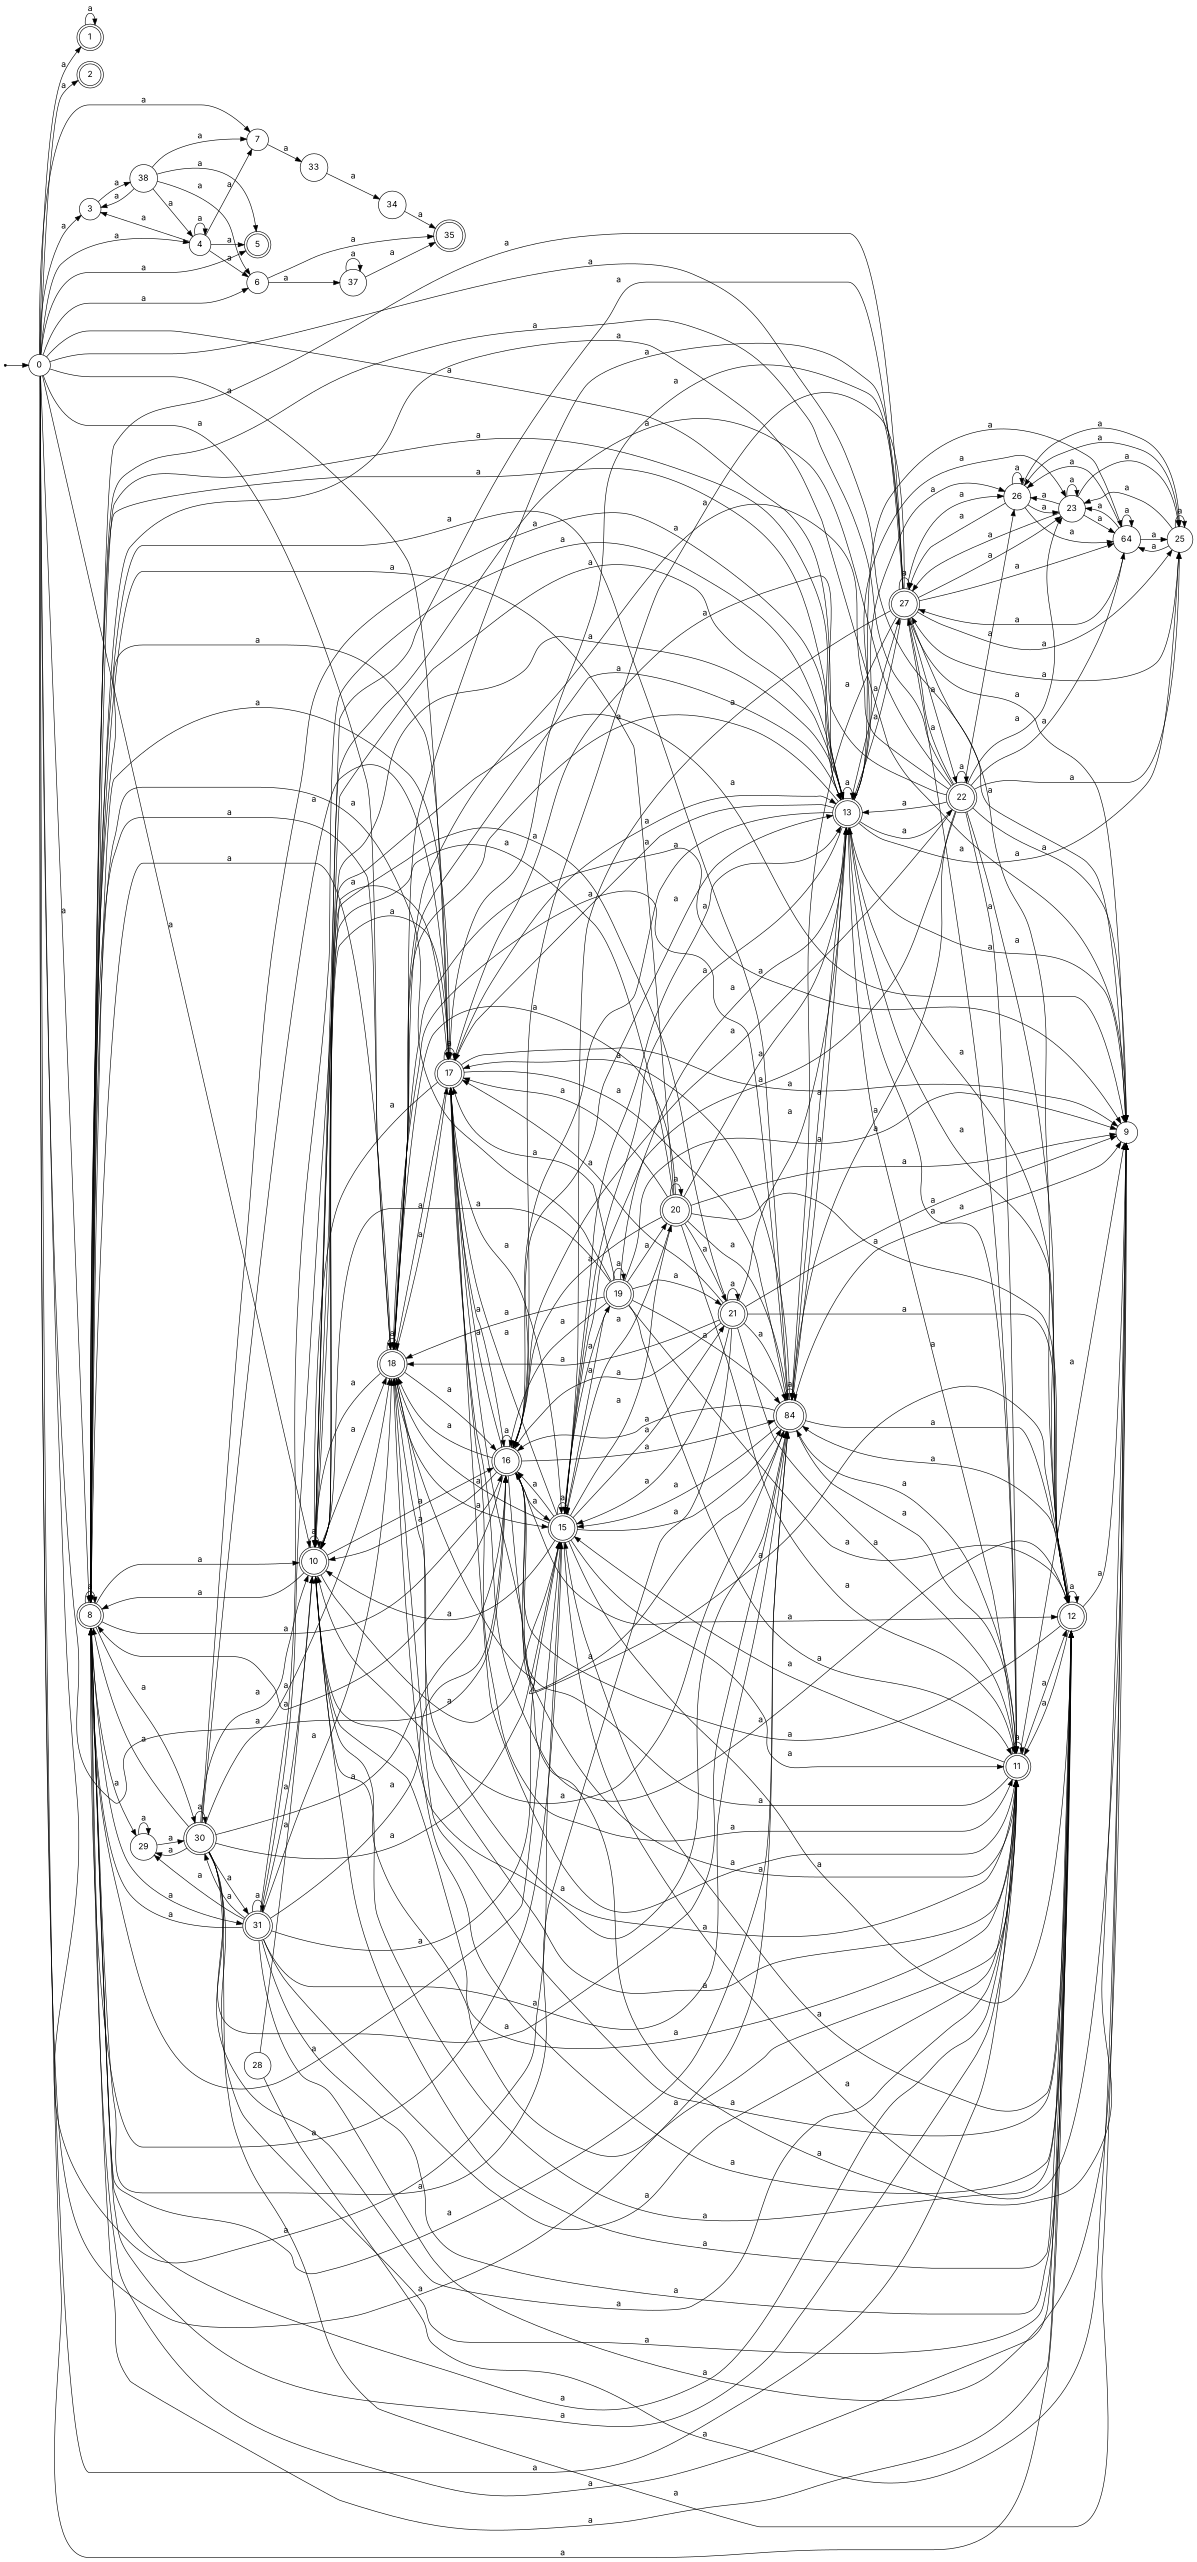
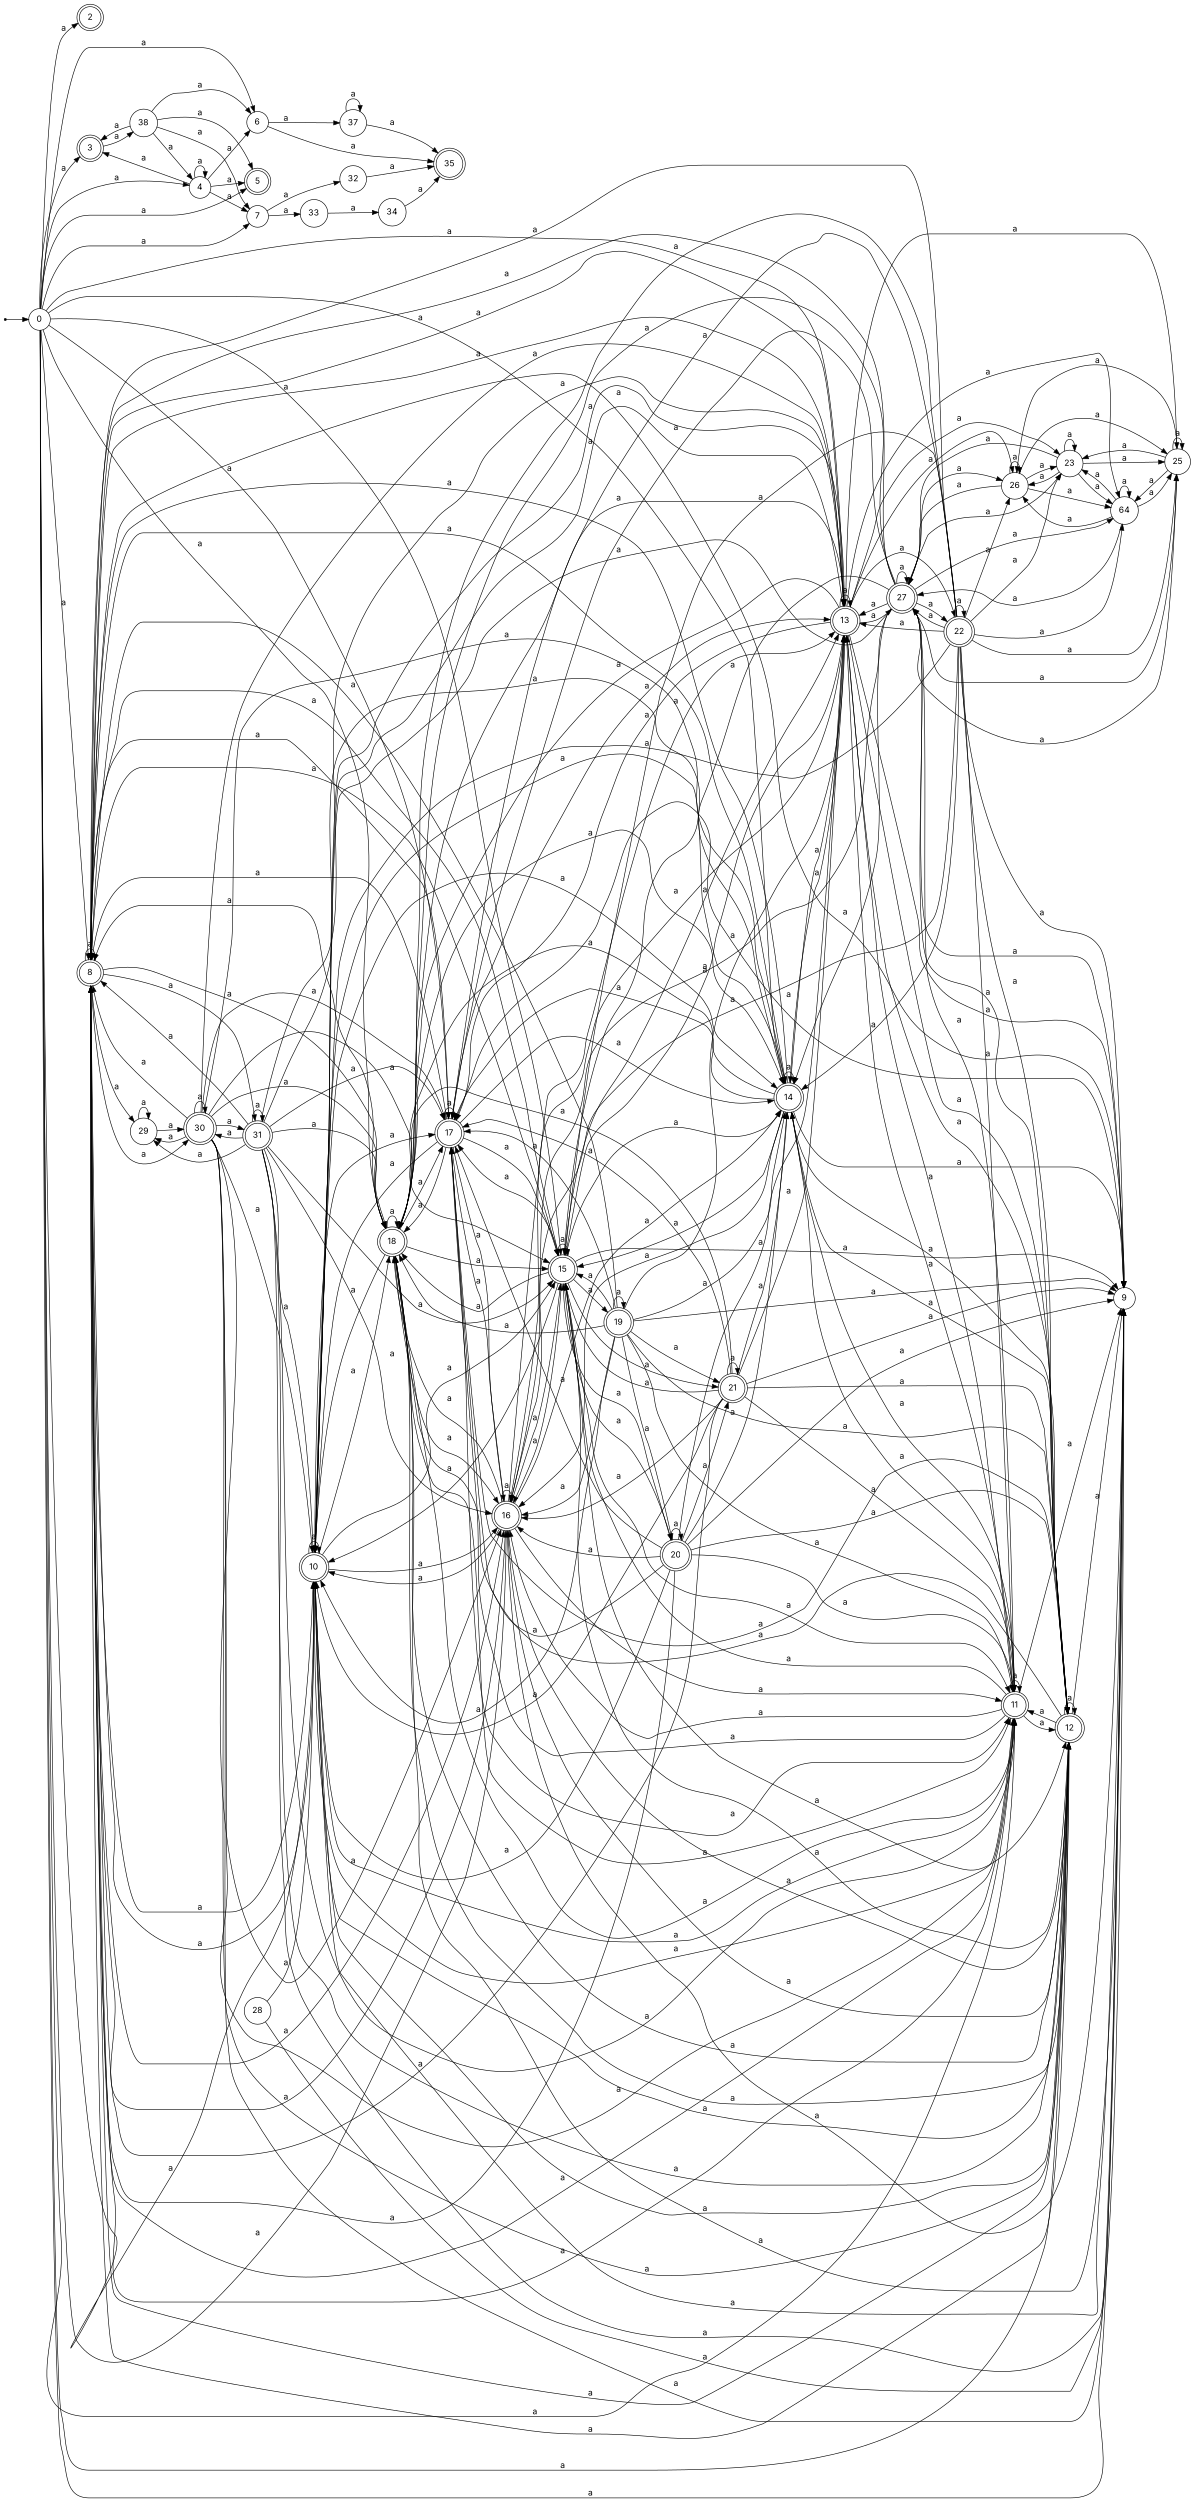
(90, 37) -> none
none -> (353, 179)
(90, 209) -> (90, 148)
(790, 1416) -> (789, 1098)
